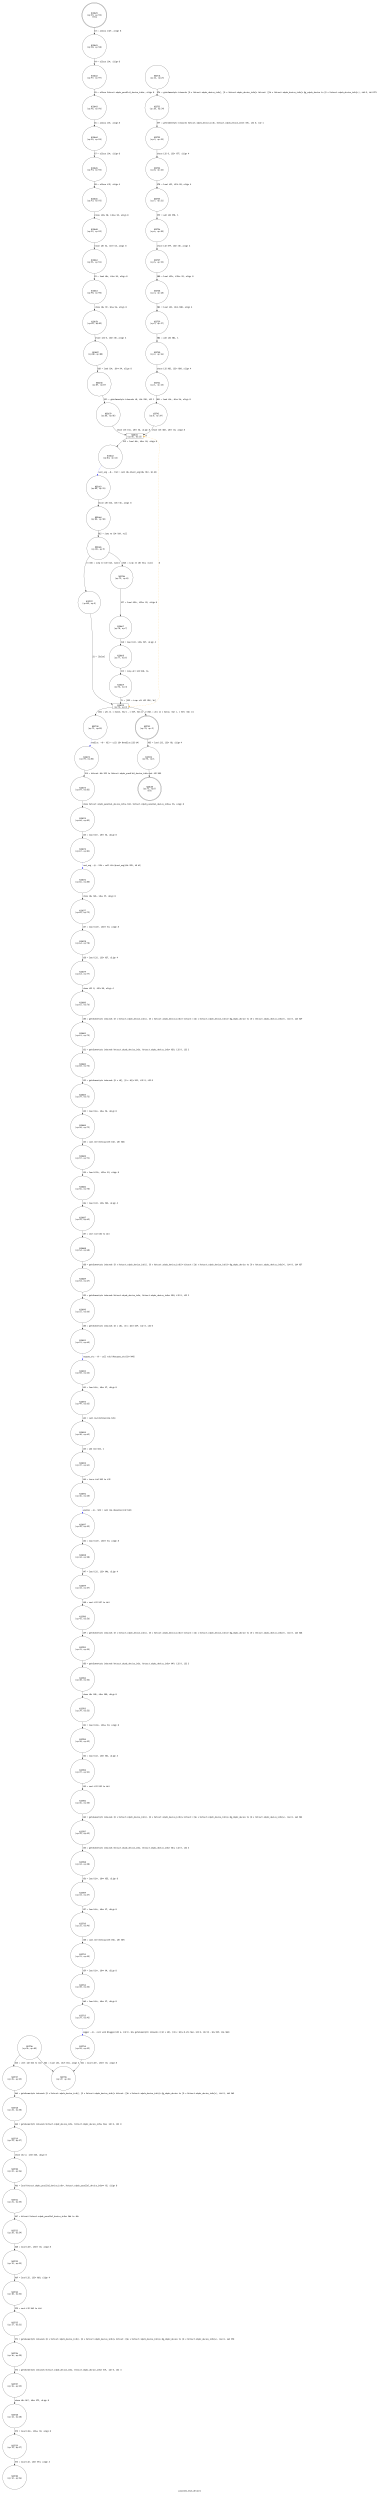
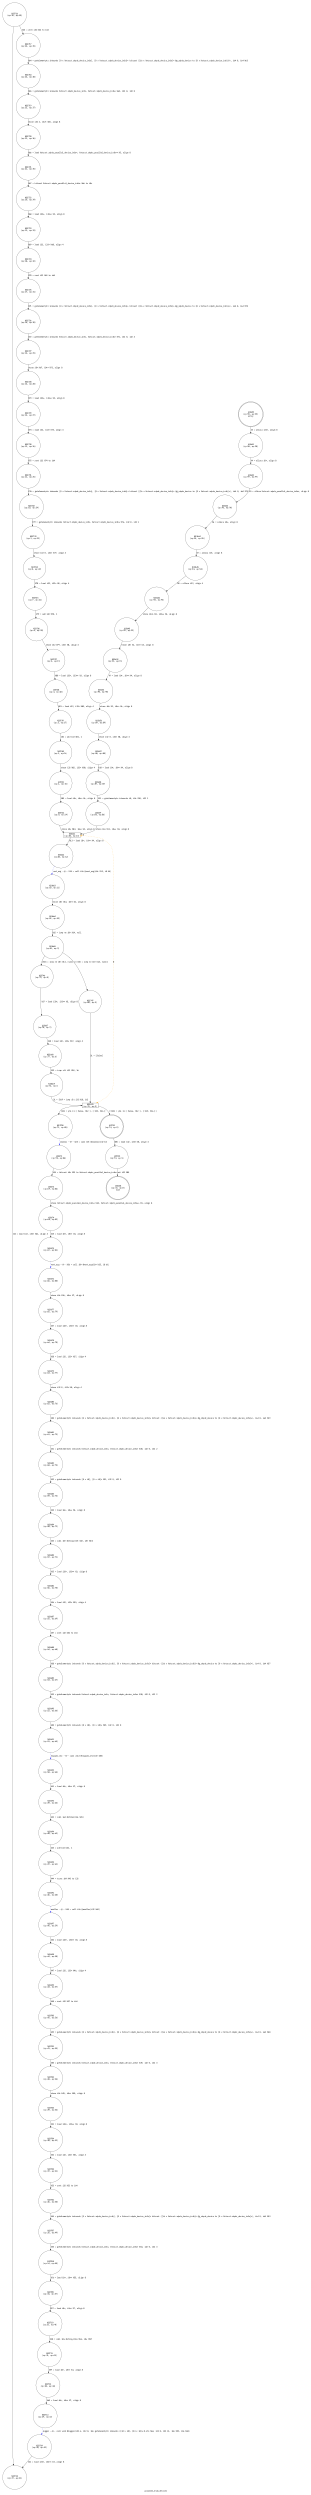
none -> (28, 460)
